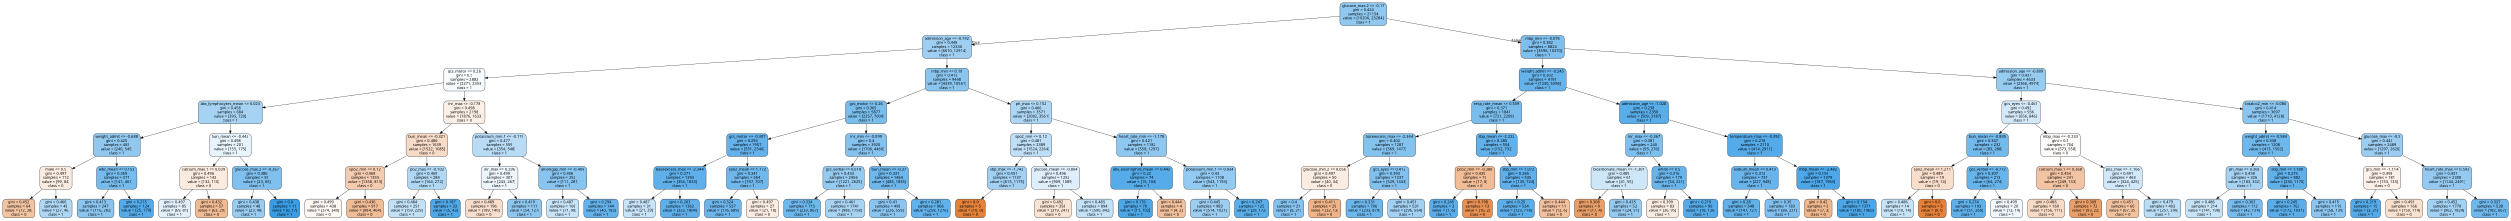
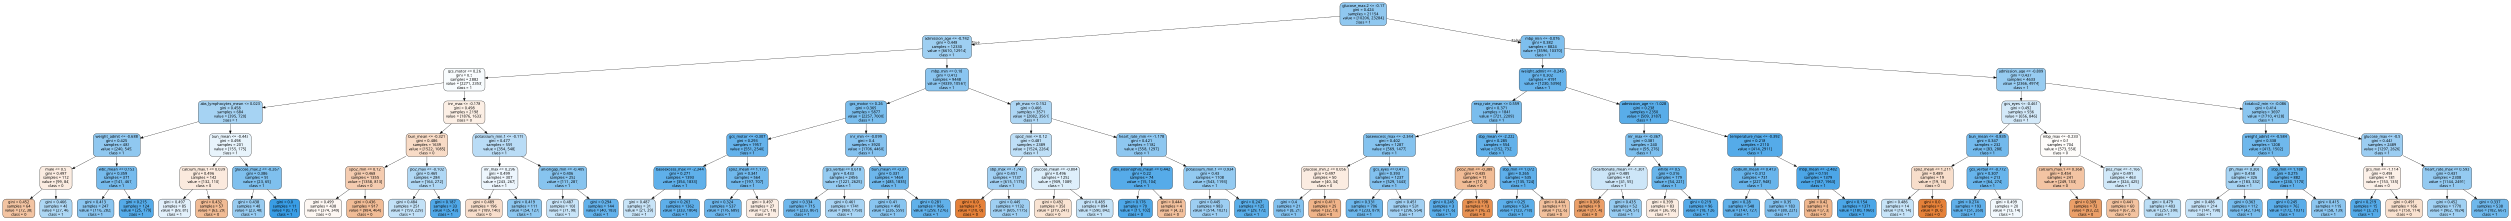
none -> (1010, 208)
(1135, 208) -> (1135, 208)
(2046, 208) -> none
(2123, 208) -> (2123, 208)
